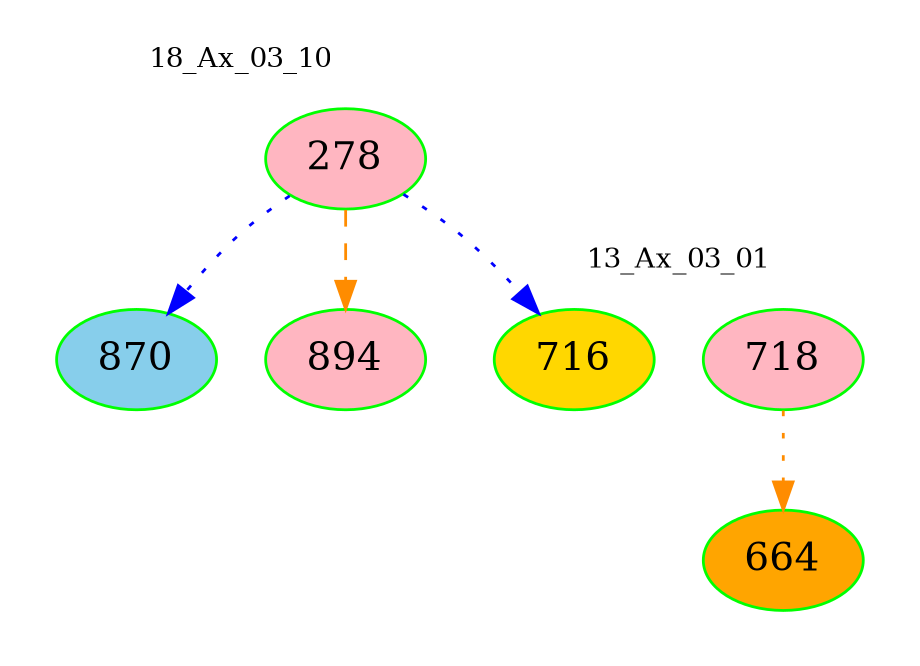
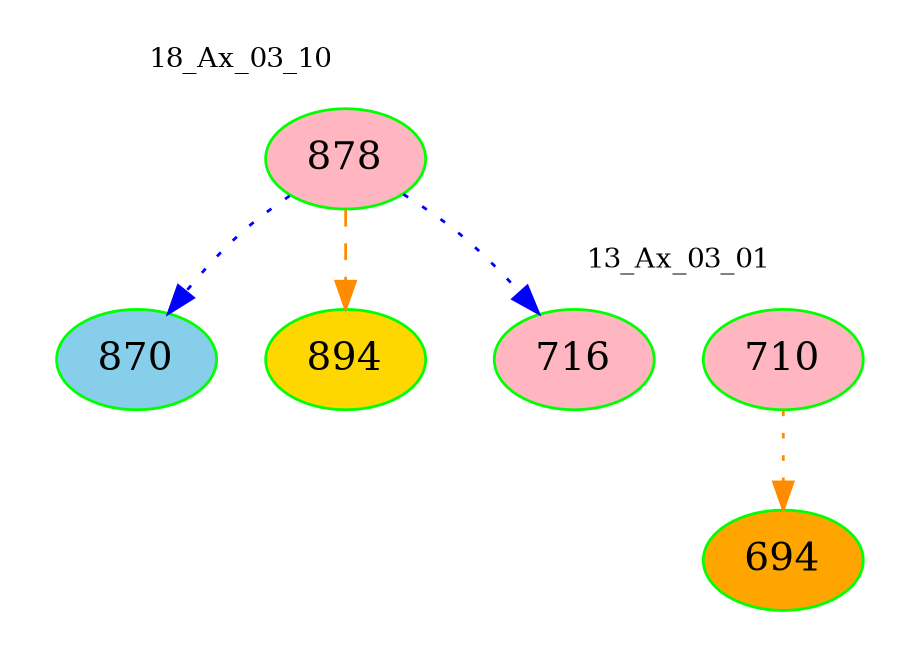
(346, 159) -> (346, 159)
(346, 360) -> (346, 360)
(574, 360) -> (574, 360)
(783, 360) -> (783, 360)
(783, 560) -> (783, 560)
